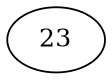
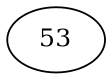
(56, 40) -> (56, 40)
